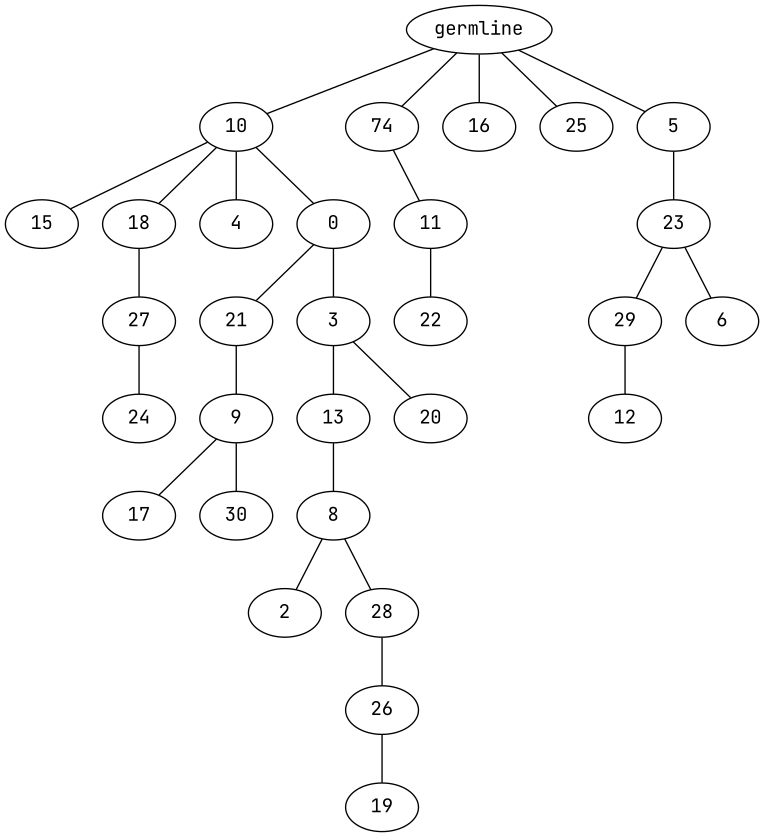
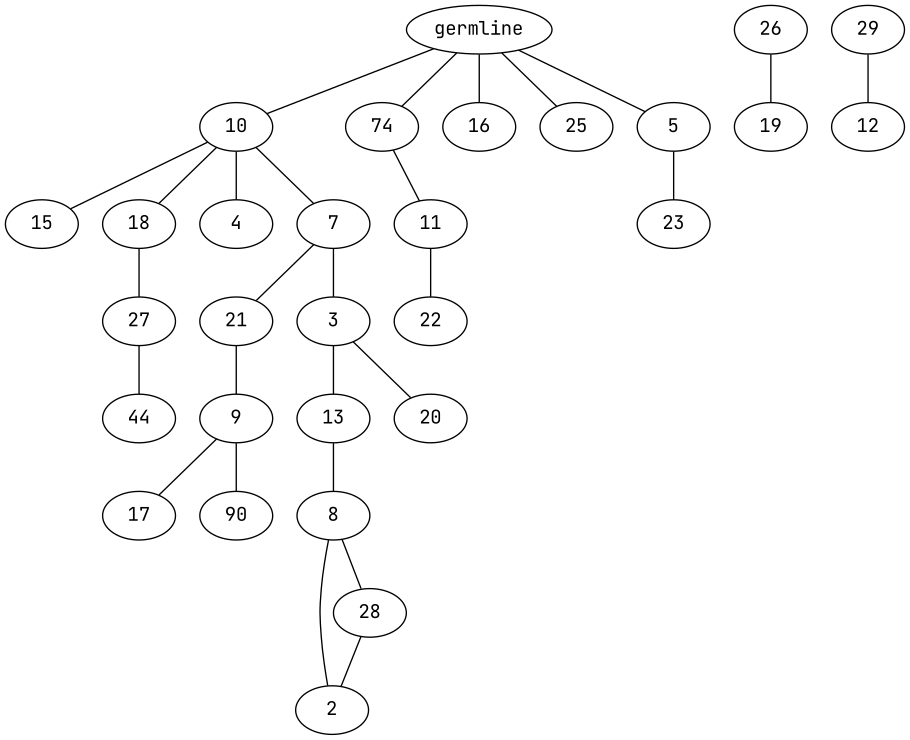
(333, 224) -> (333, 224)
(649, 273) -> none
(722, 321) -> none
(139, 418) -> (139, 418)
(236, 516) -> (236, 516)
(382, 662) -> (351, 662)
